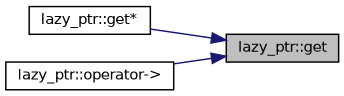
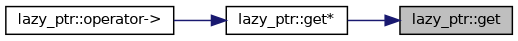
(193, 61) -> (193, 20)
